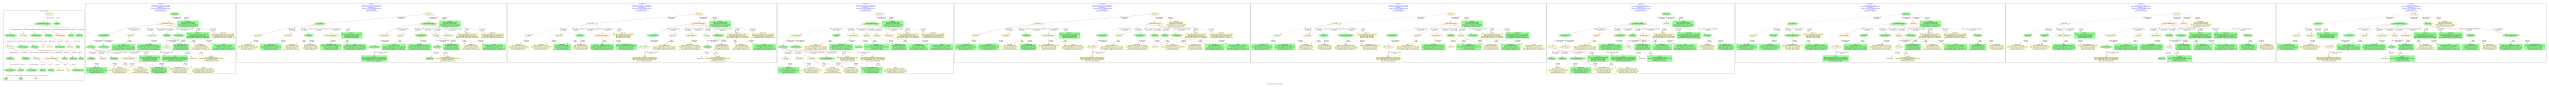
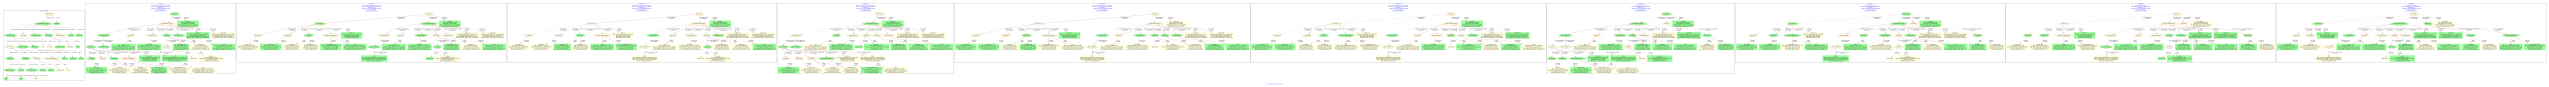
(78, 70) -> none
